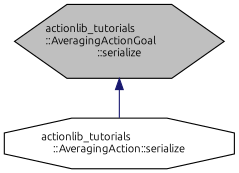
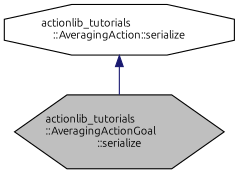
(119, 104) -> (119, 81)
